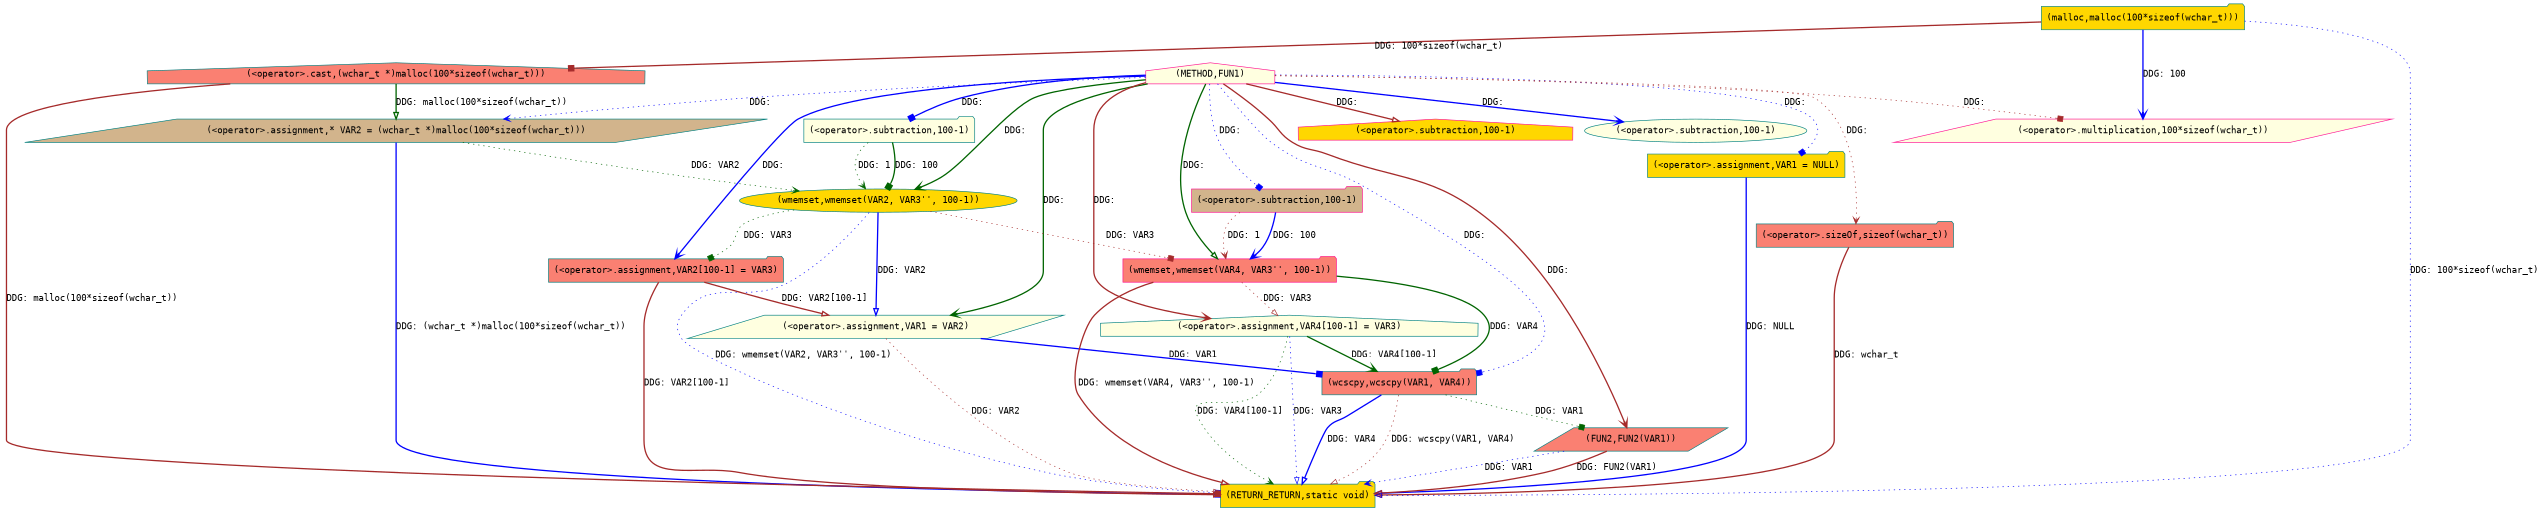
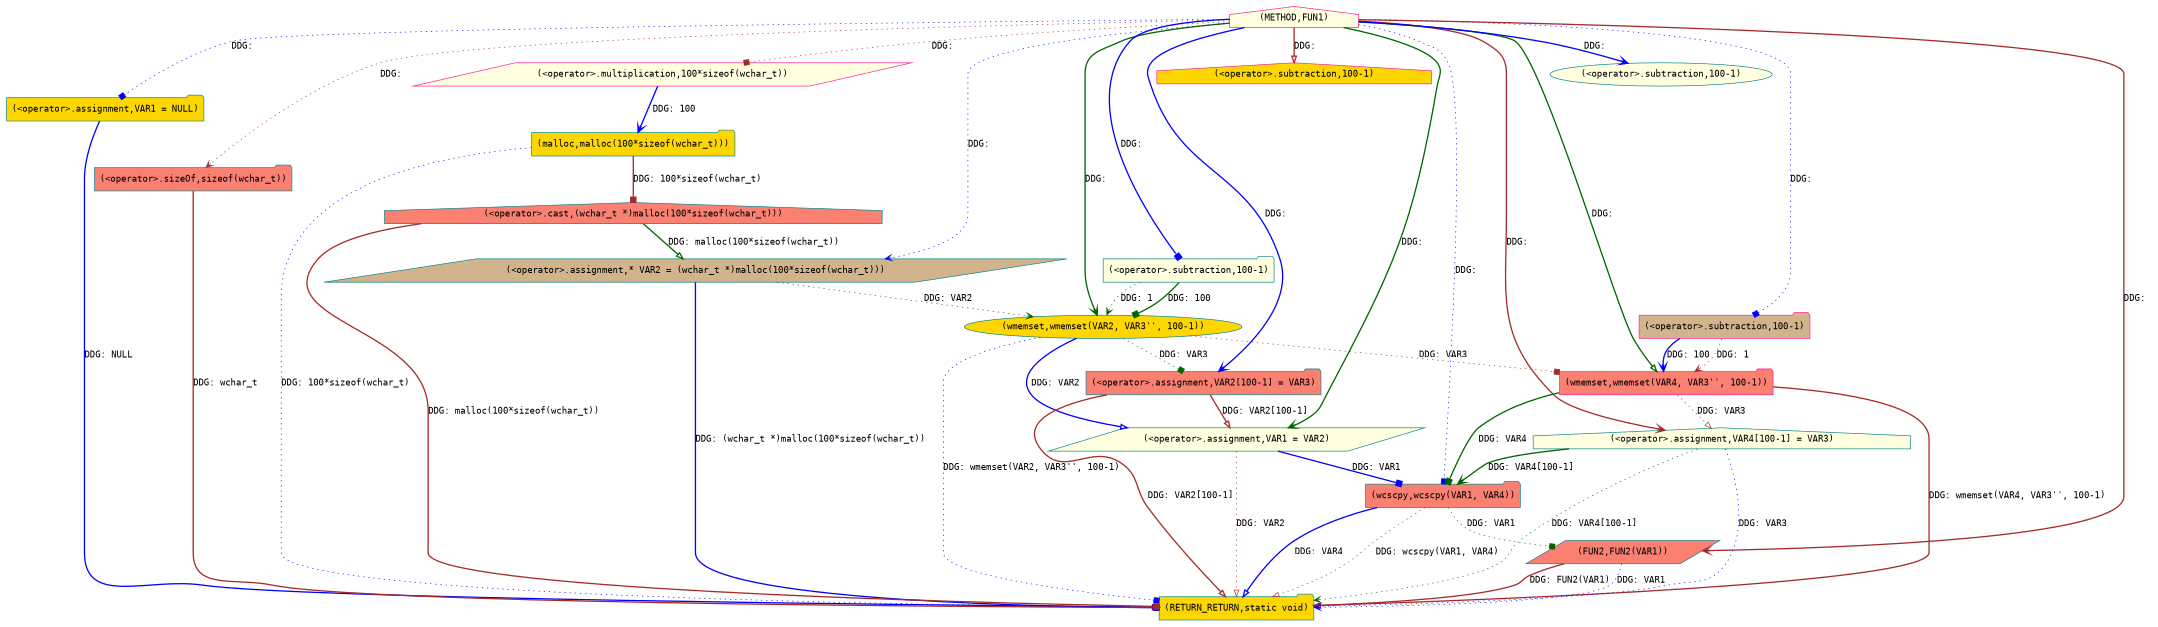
(2143, 71) -> (649, 106)
